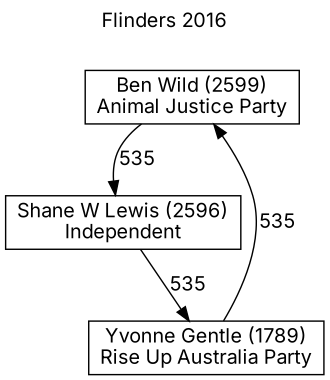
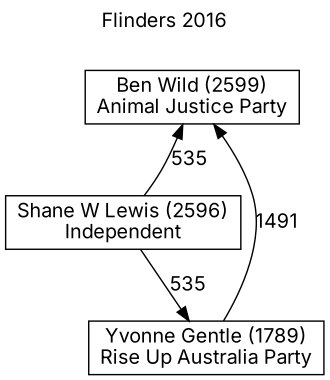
(119, 149) -> (163, 168)
(277, 223) -> (277, 223)
